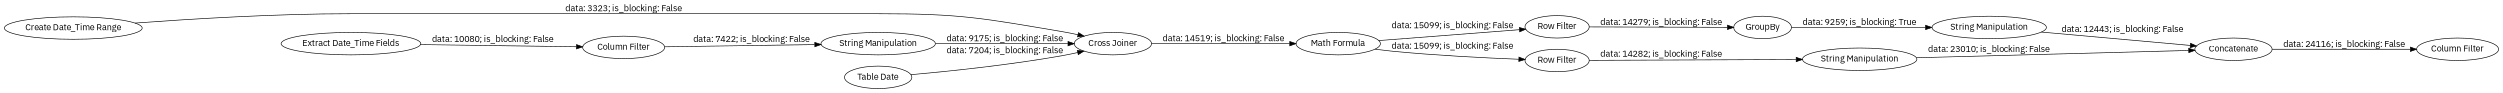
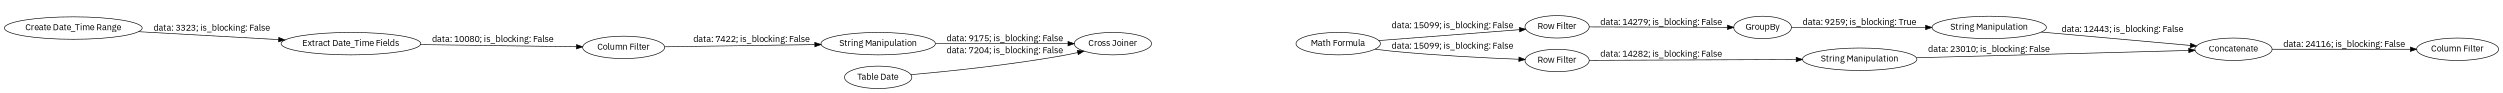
(607, 14) -> (209, 36)
(1221, 44) -> none
